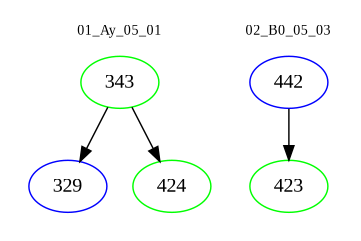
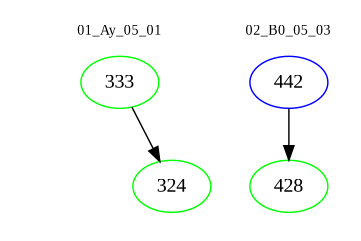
(120, 82) -> (120, 82)
(68, 186) -> none
(172, 186) -> (172, 186)
(289, 186) -> (289, 186)
